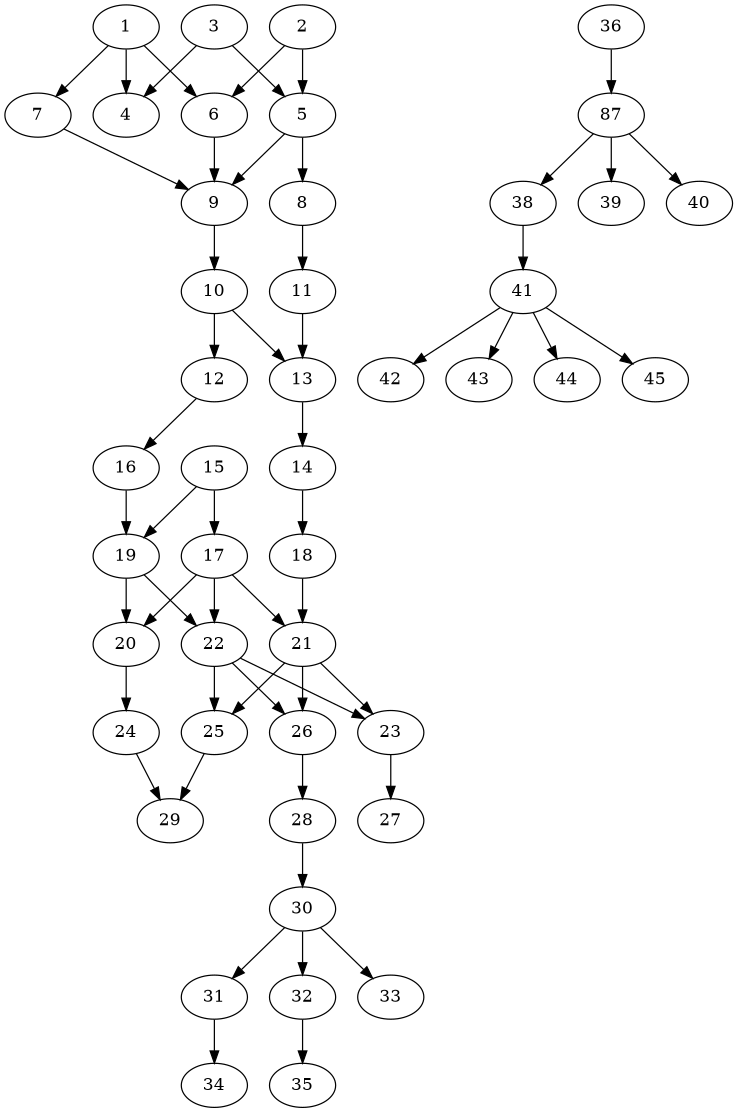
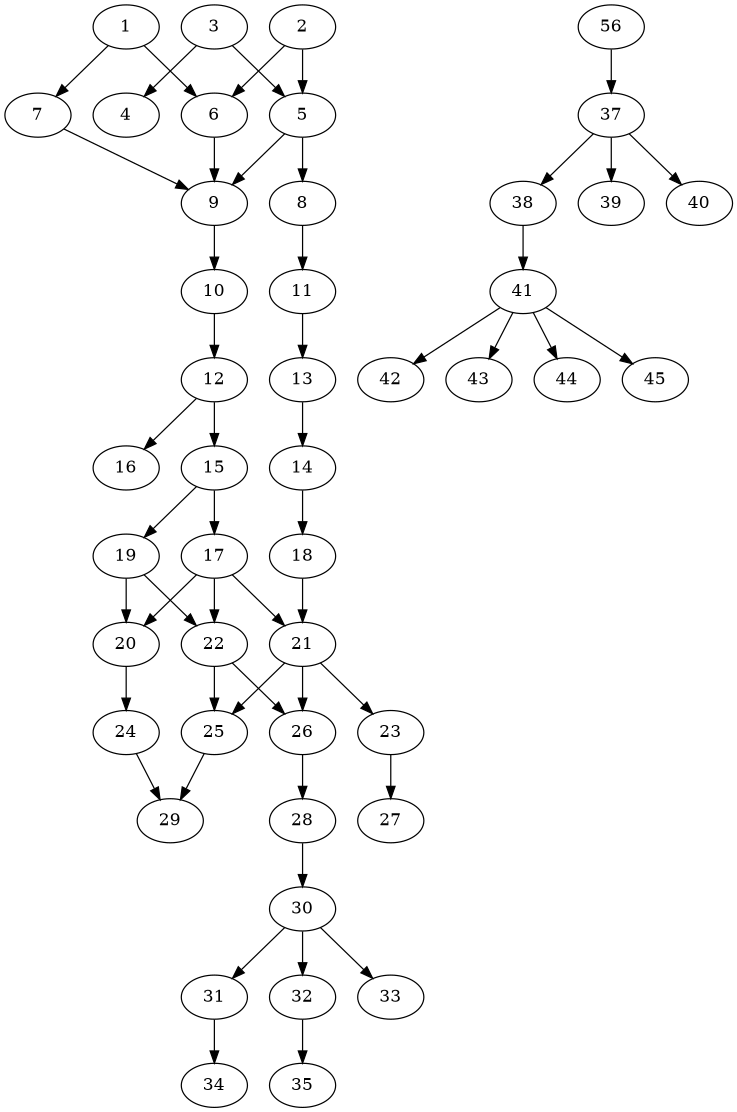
(611, 27) -> (611, 27)
(126, 65) -> none
(611, 115) -> (611, 115)
(254, 331) -> none
none -> (214, 418)
(126, 506) -> none
(294, 684) -> none
